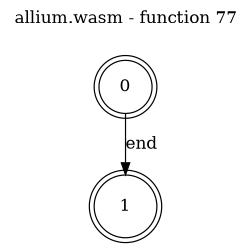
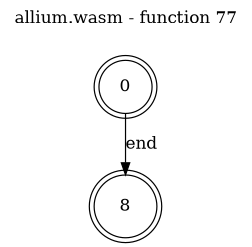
(126, 206) -> (126, 206)
